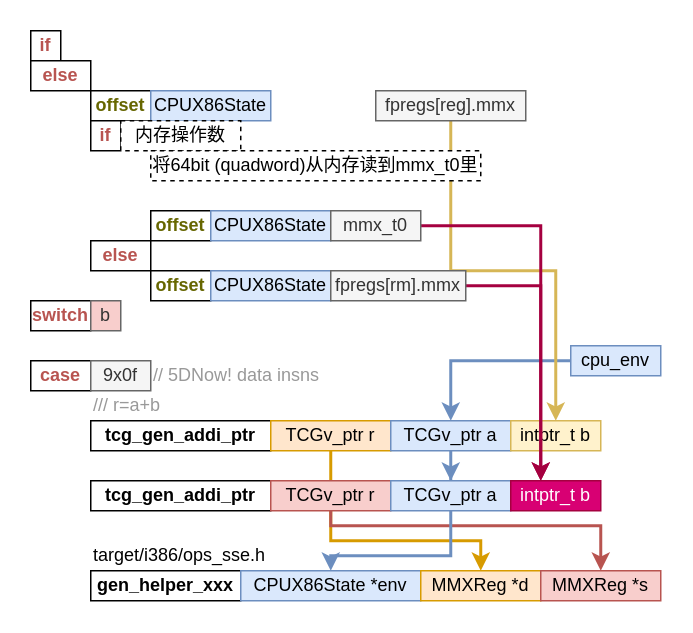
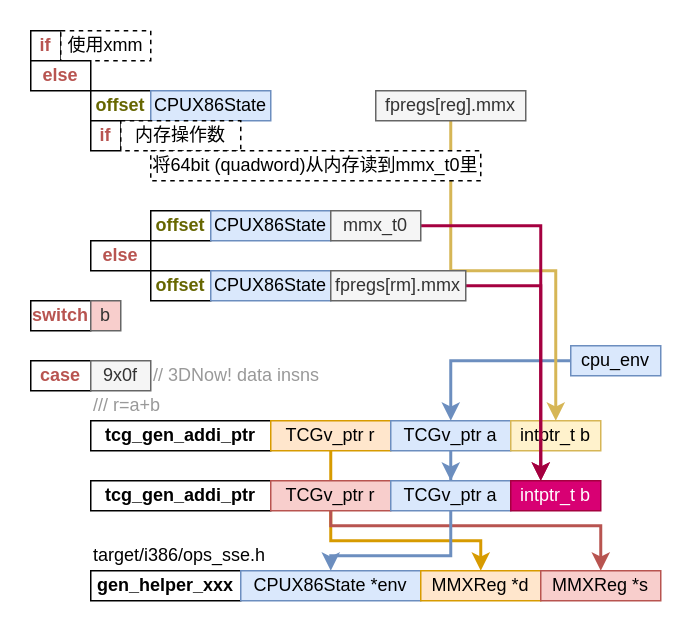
none -> (106, 46)
(243, 376) -> (243, 376)
